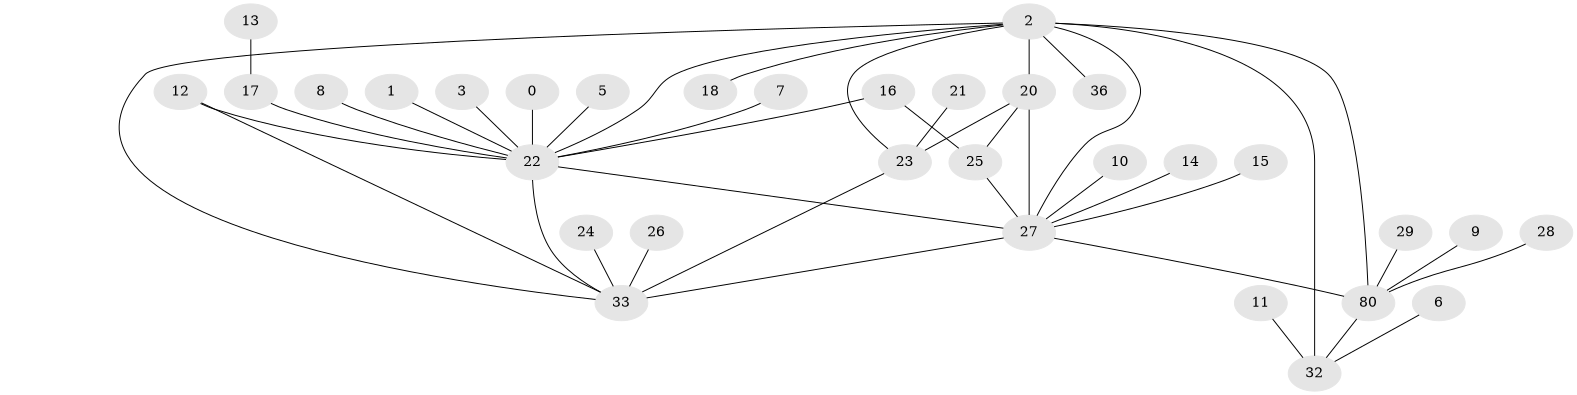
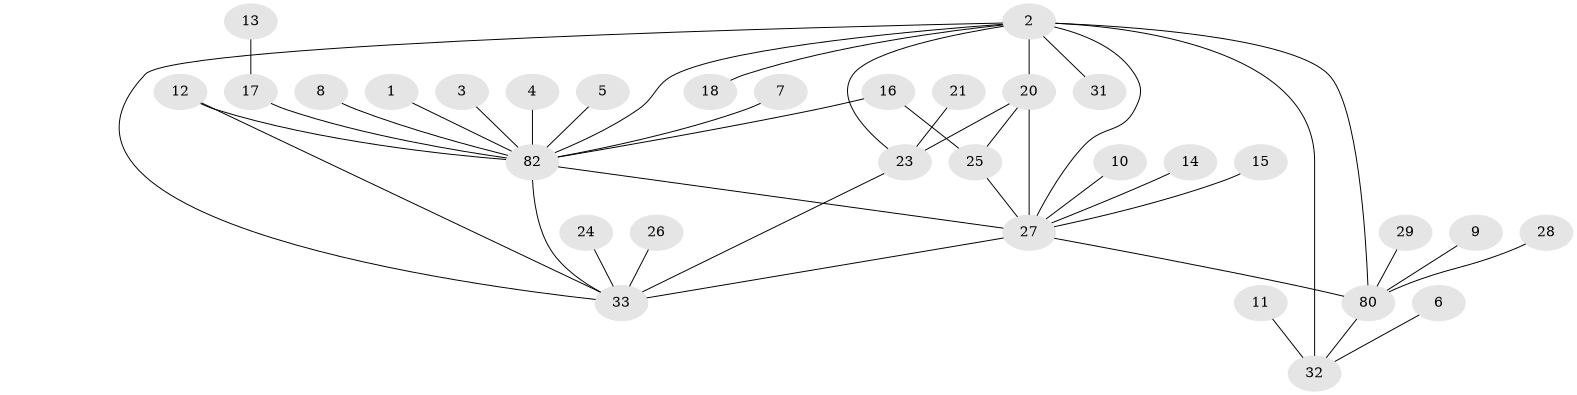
(532, 92) -> (532, 92)
(1100, 92) -> (1100, 92)
(532, 162) -> (532, 162)
